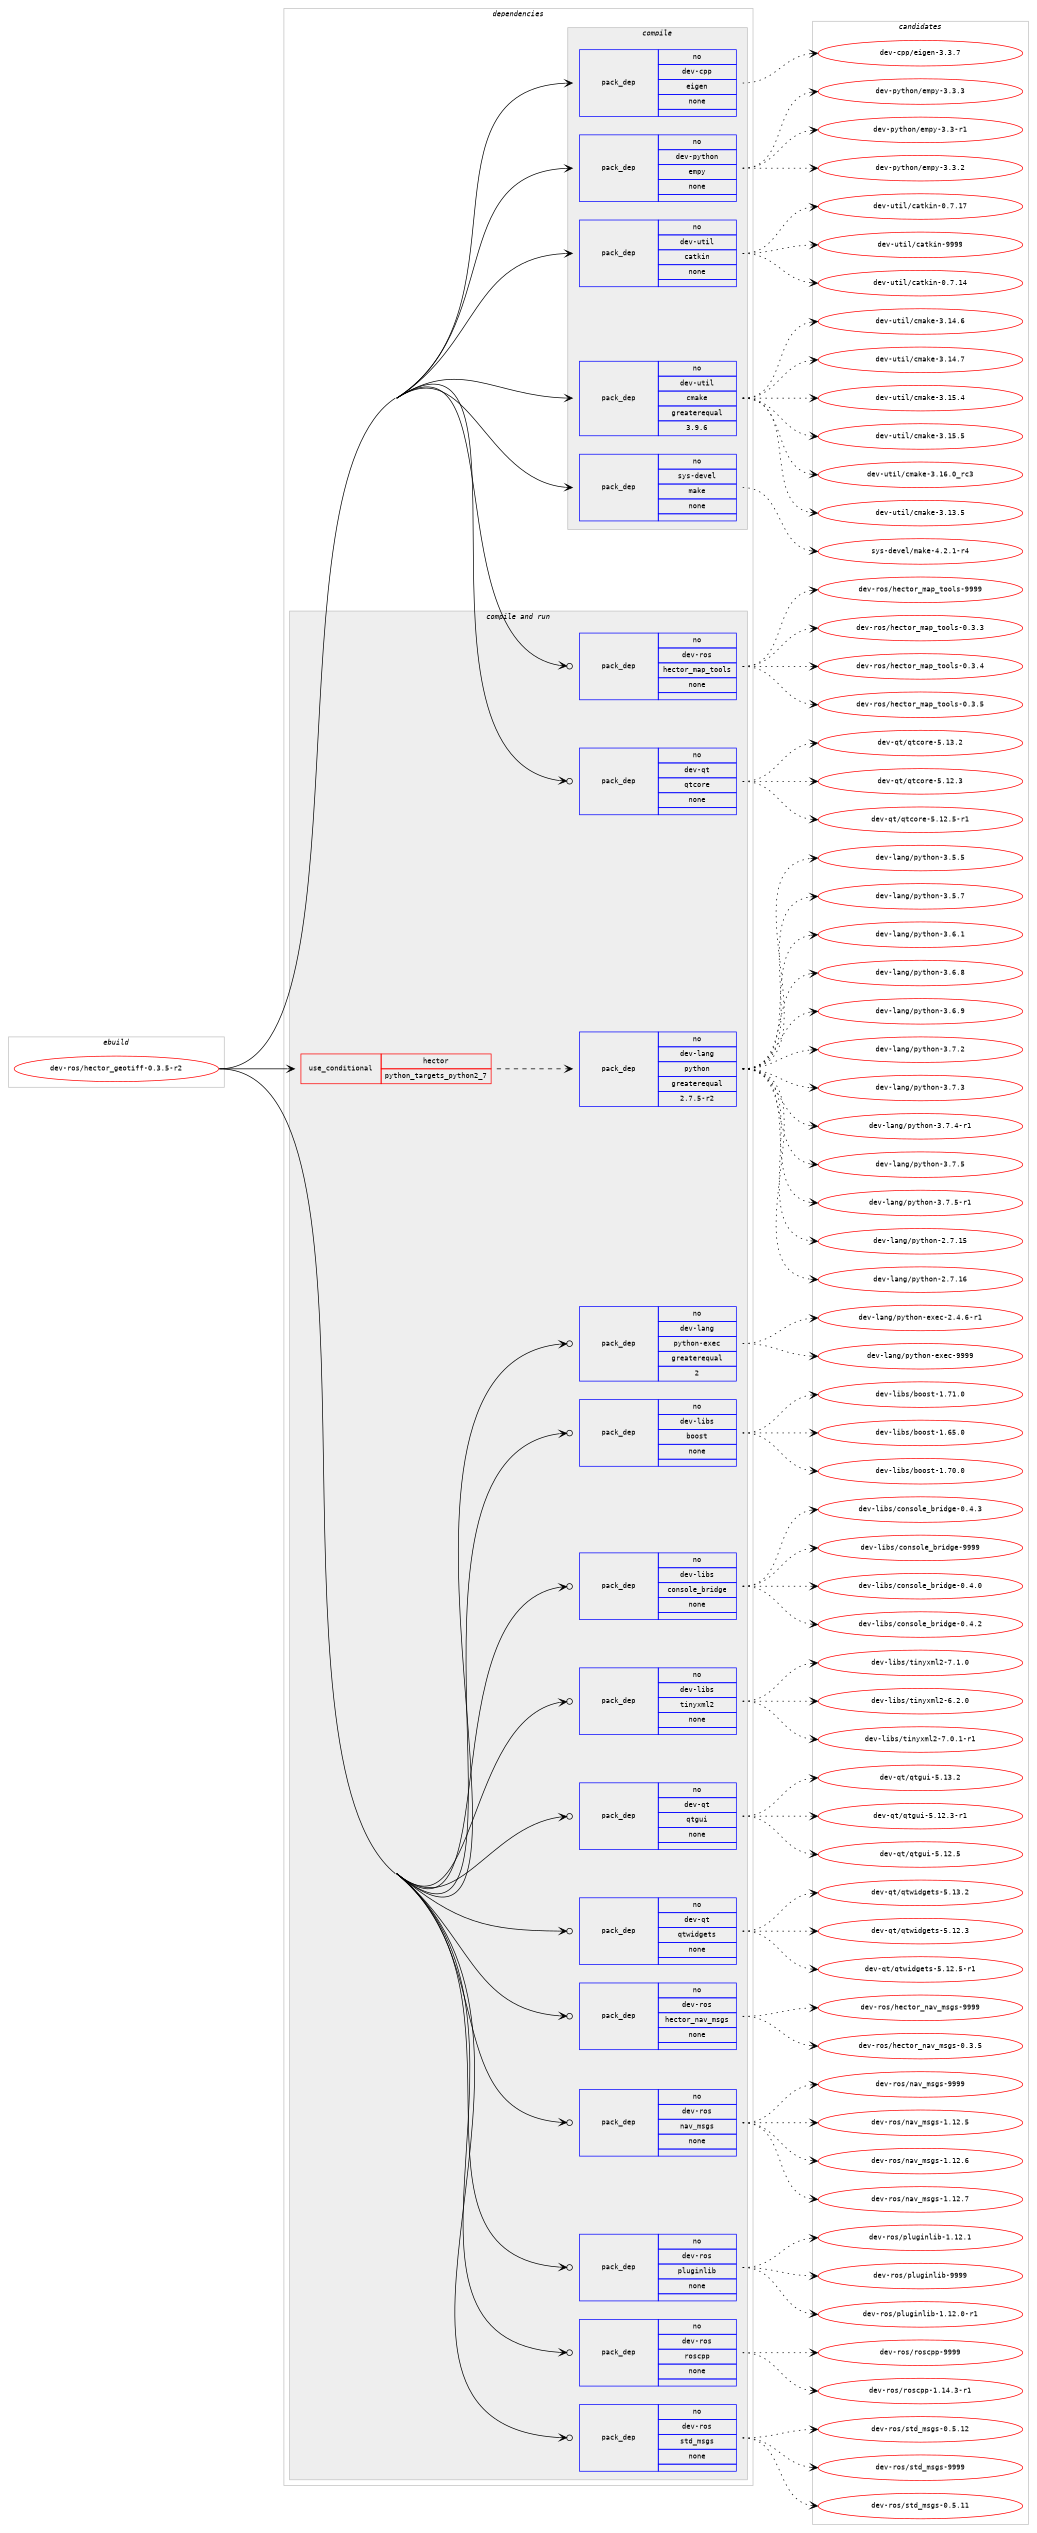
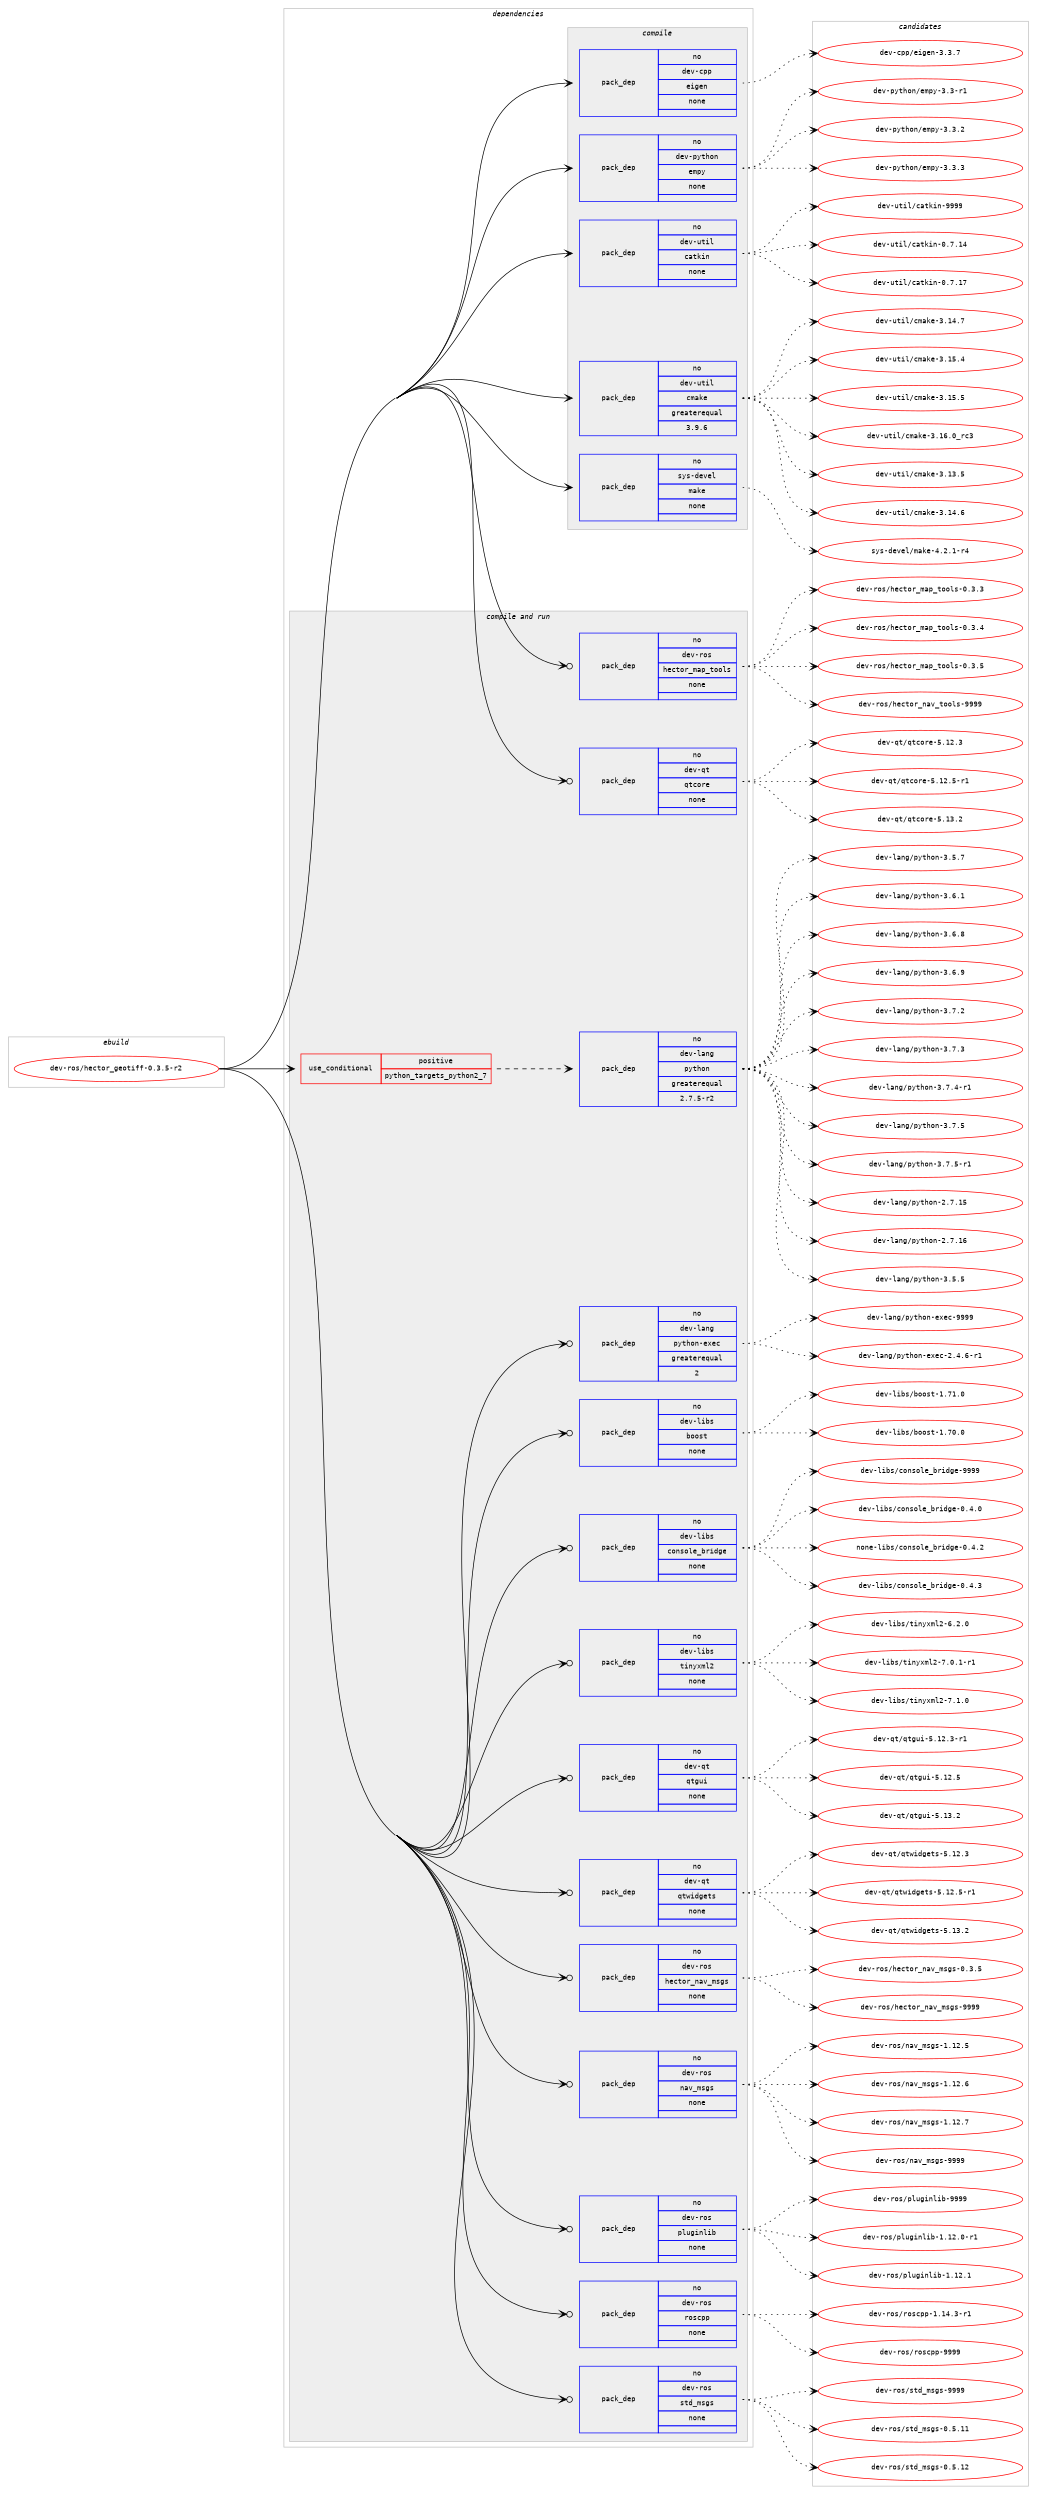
(921, 590) -> (921, 705)
(436, 1061) -> (436, 1061)
(921, 1433) -> none
(921, 1625) -> (921, 1548)
